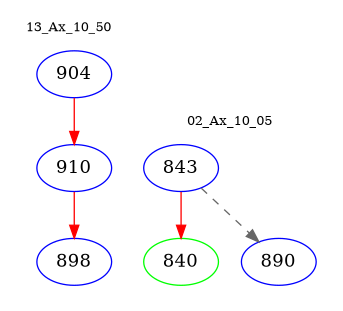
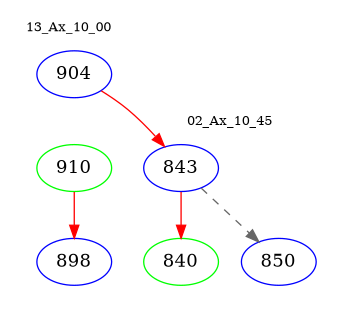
(69, 28) -> (69, 28)
(74, 115) -> (142, 122)
(230, 122) -> (230, 122)
(74, 168) -> (74, 168)
(279, 262) -> (279, 262)
